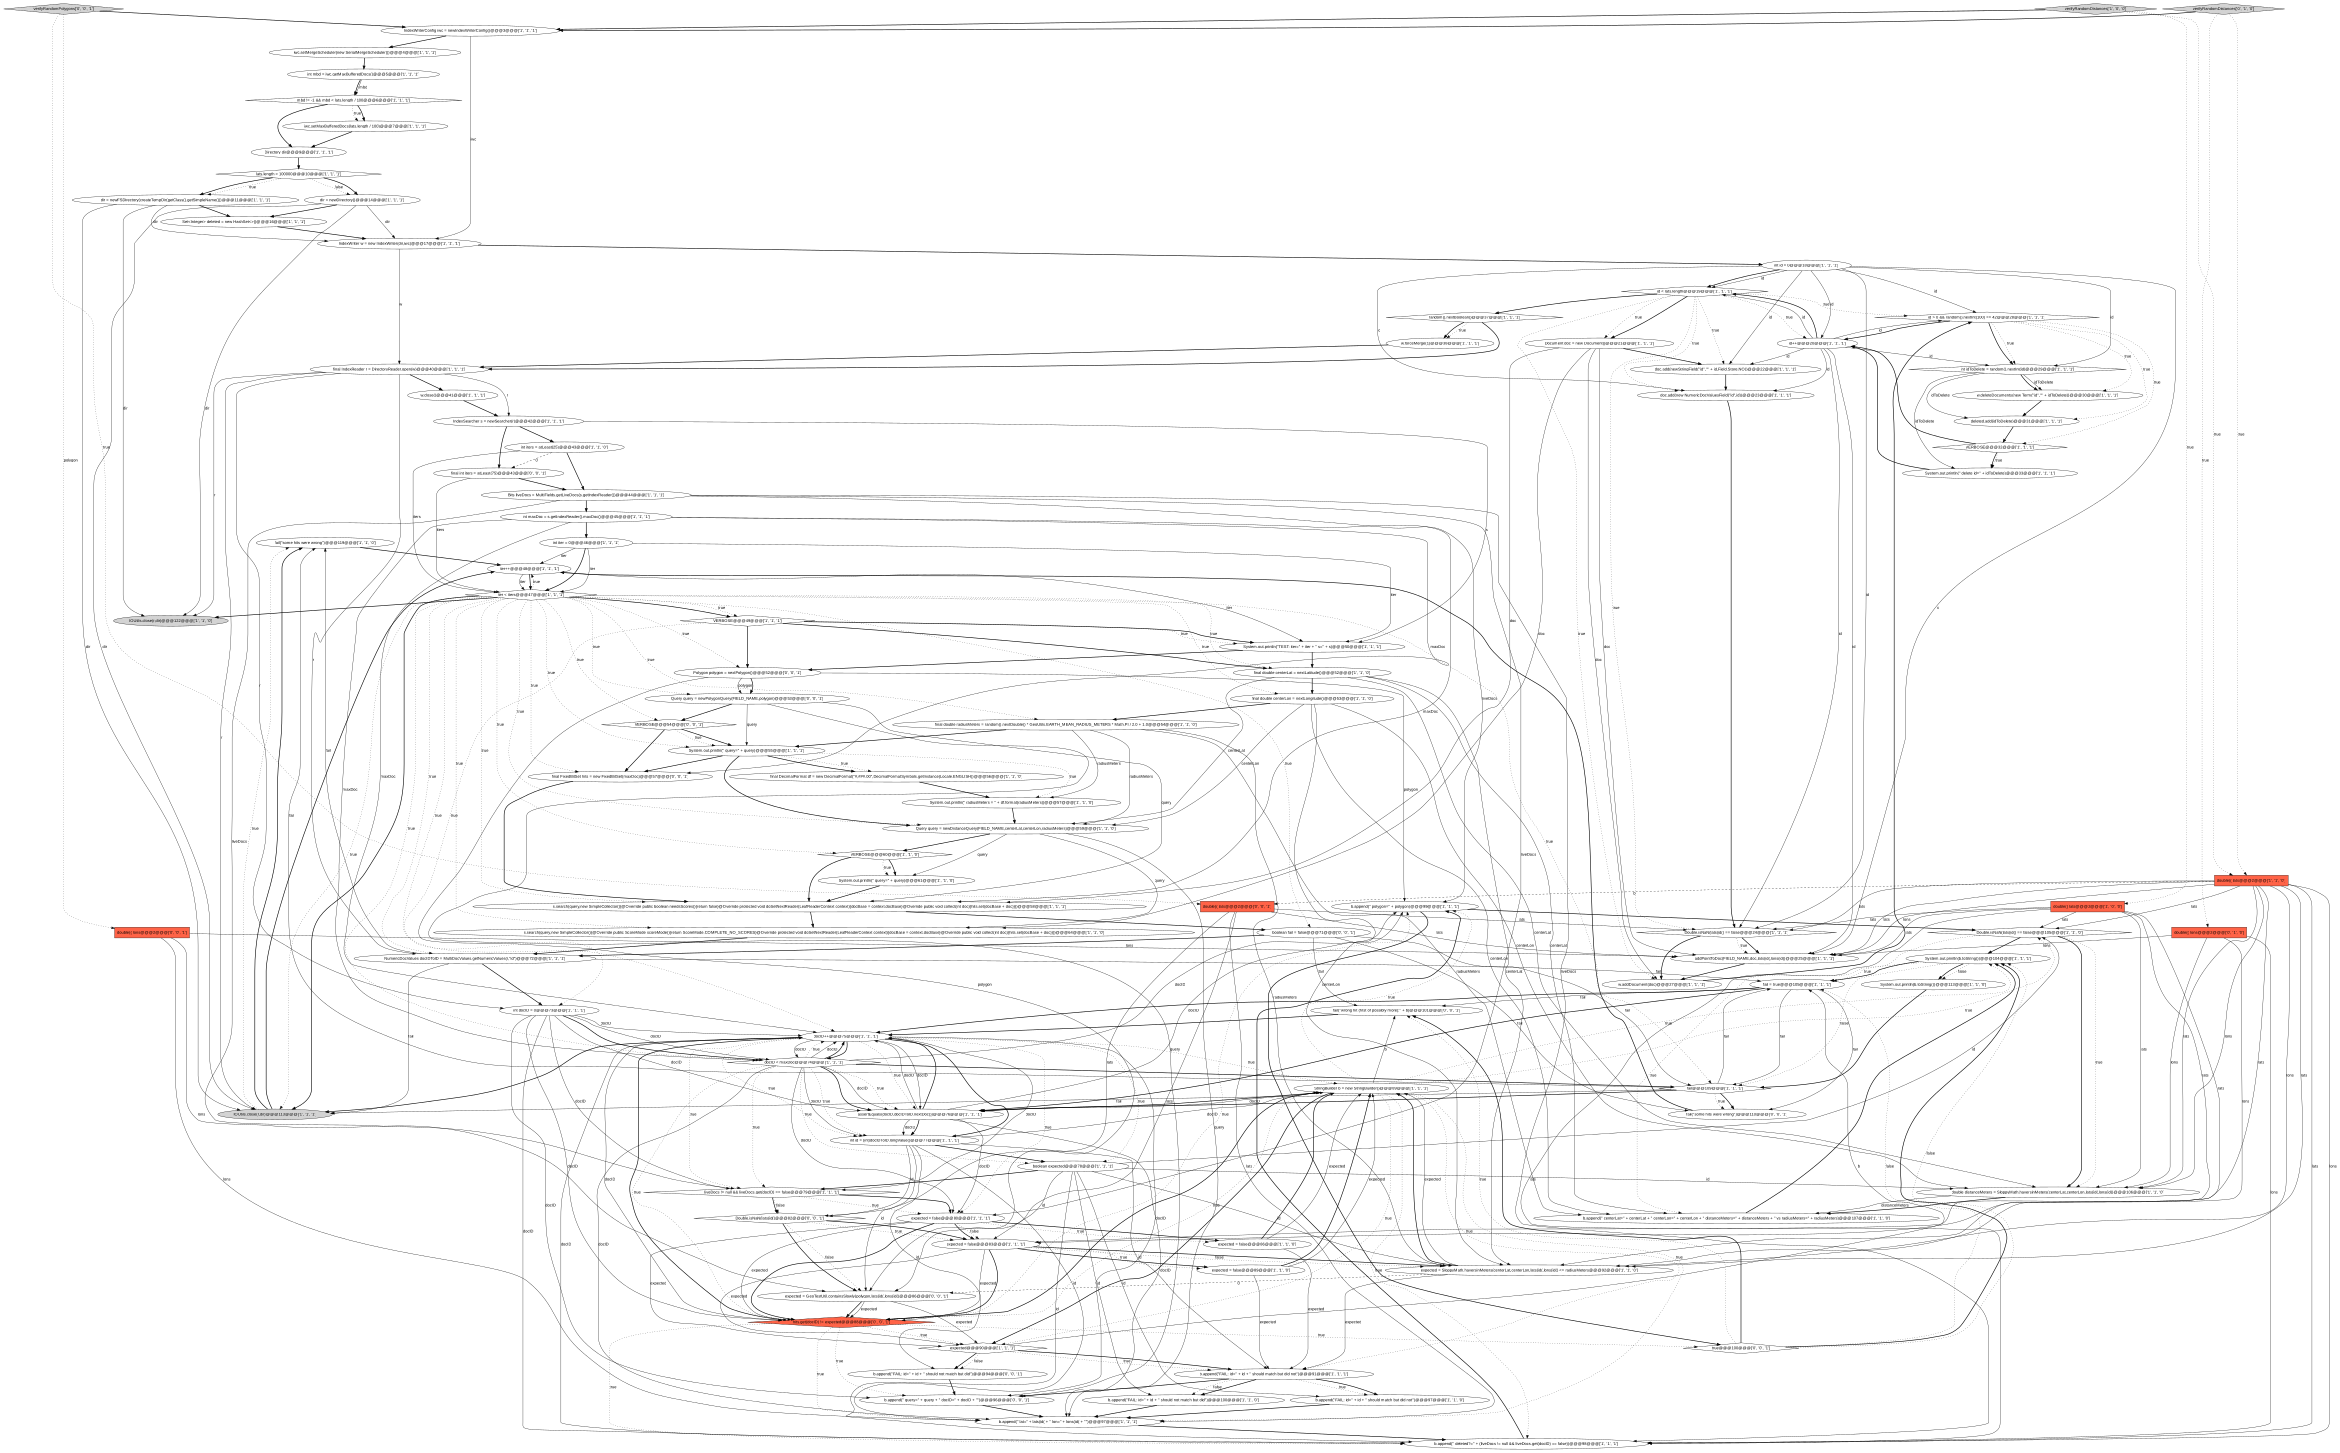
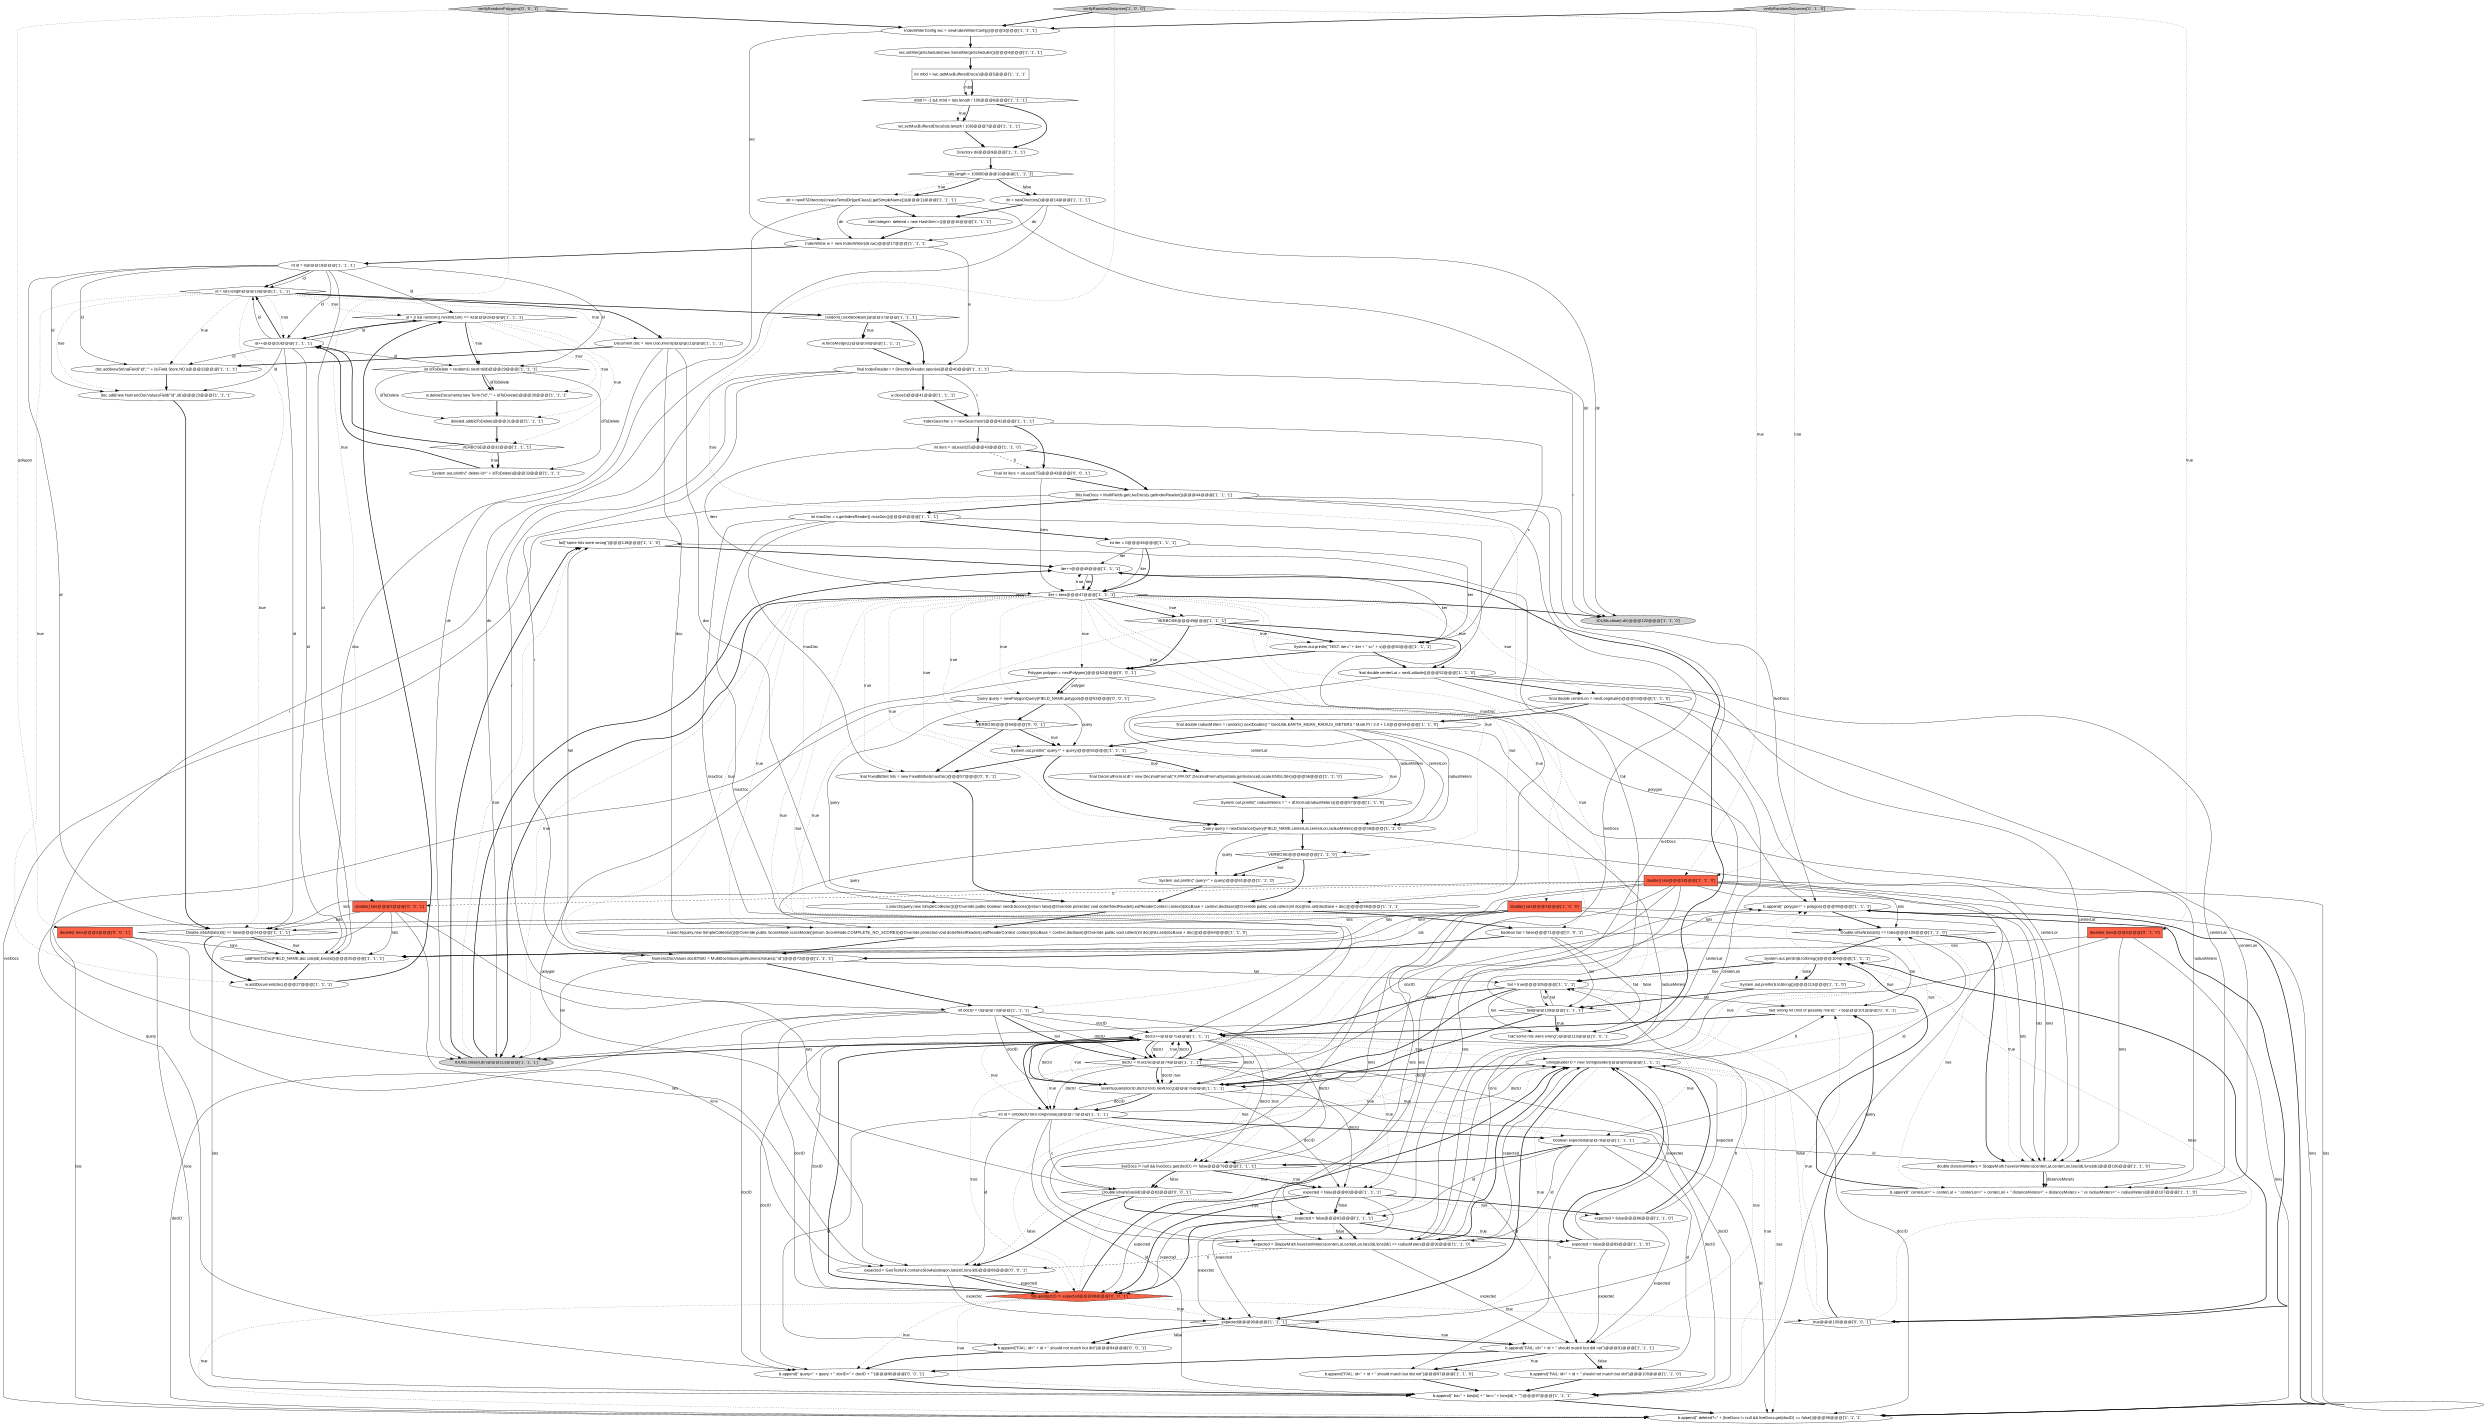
(363, 74) -> (970, 74)
(1596, 667) -> none
(1263, 1076) -> none
